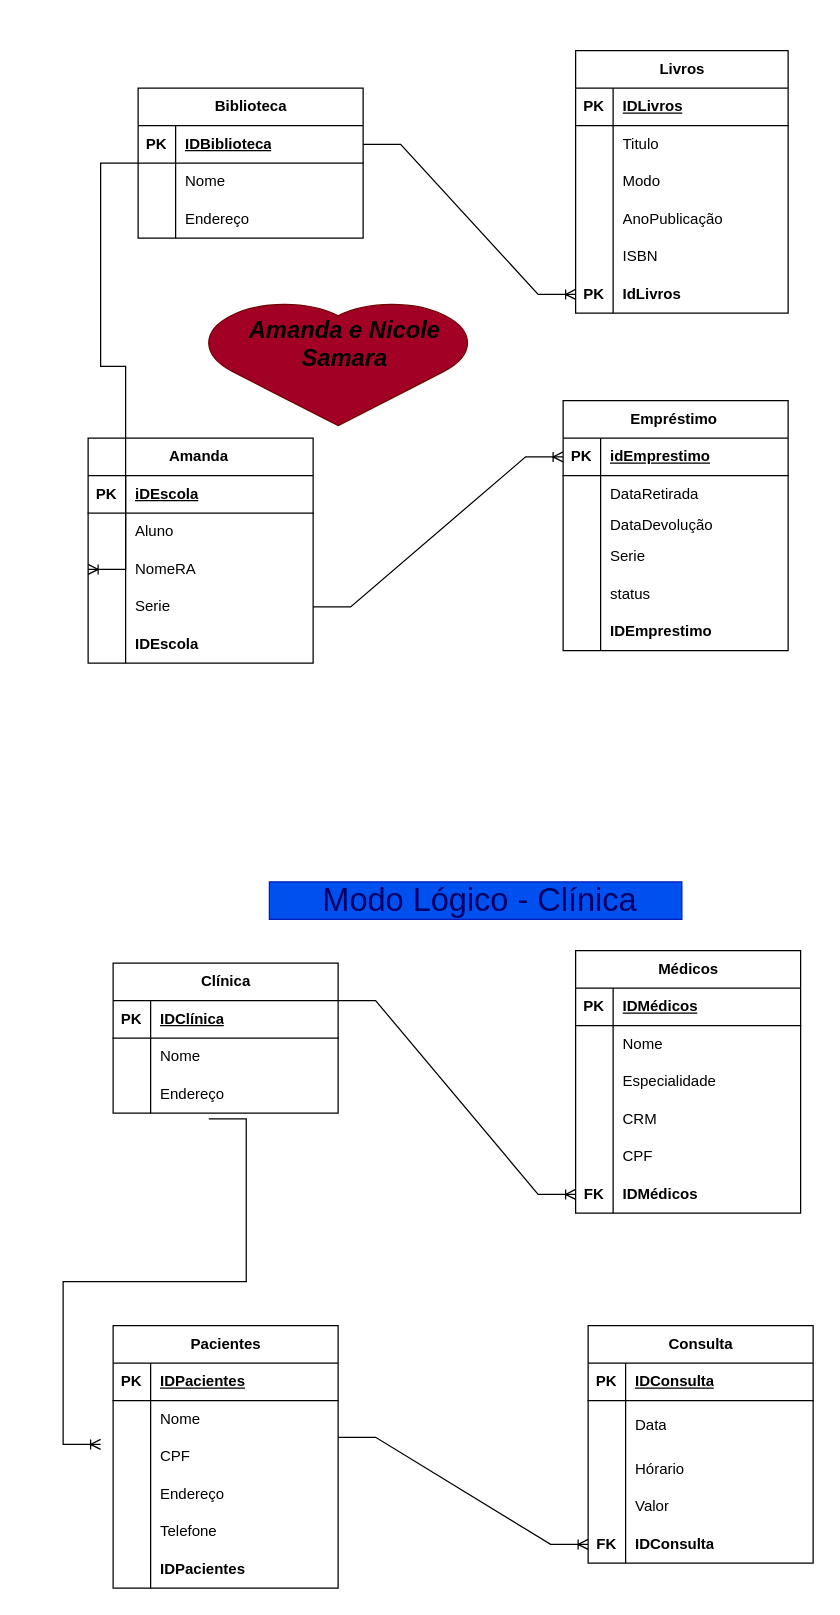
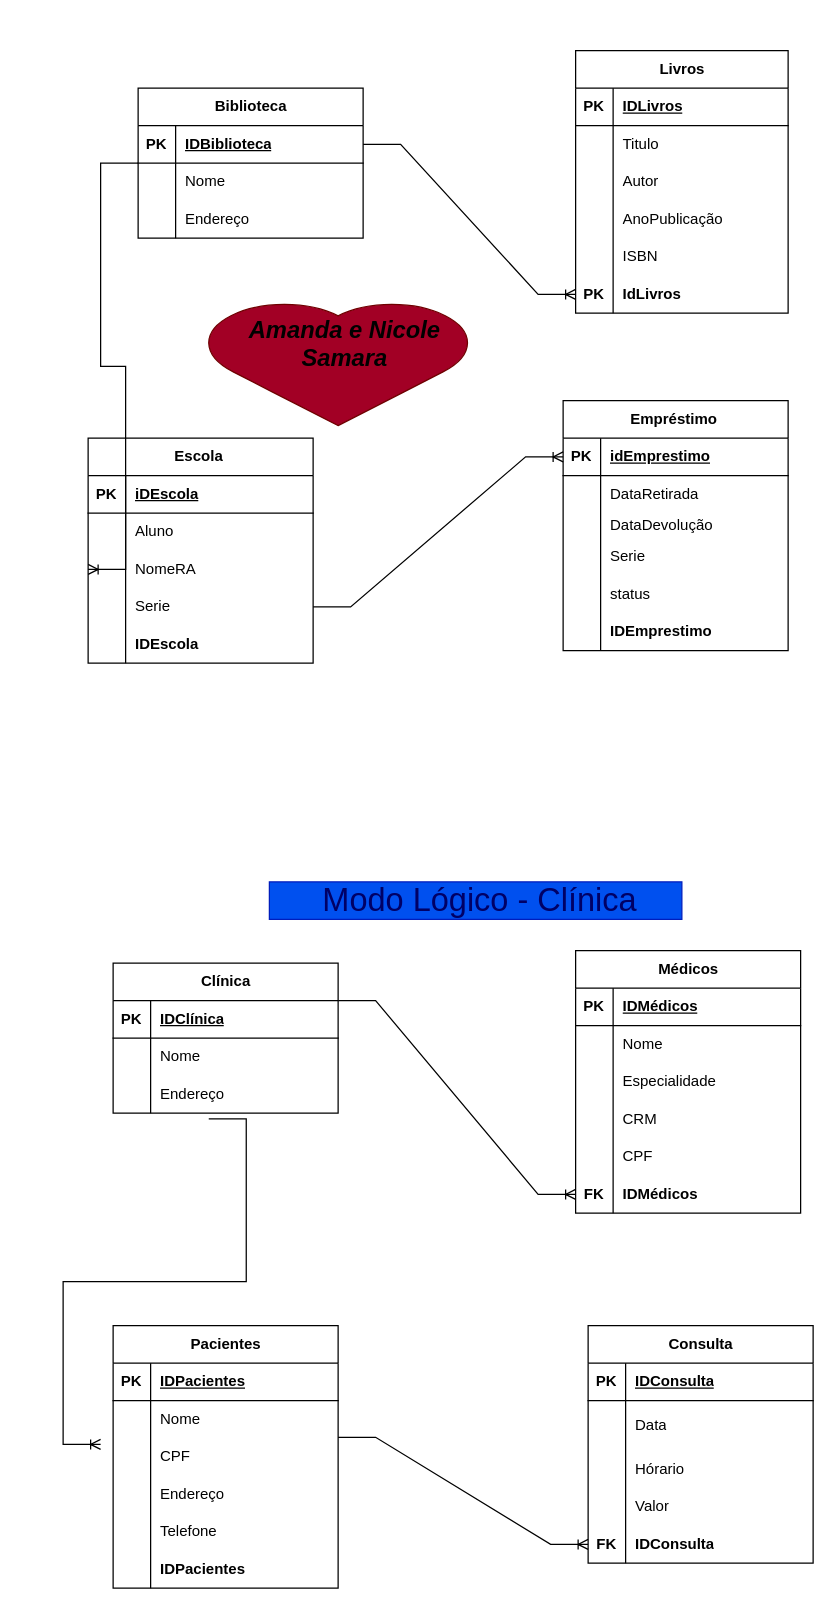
(640, 182) -> (644, 182)
(201, 457) -> (201, 457)
